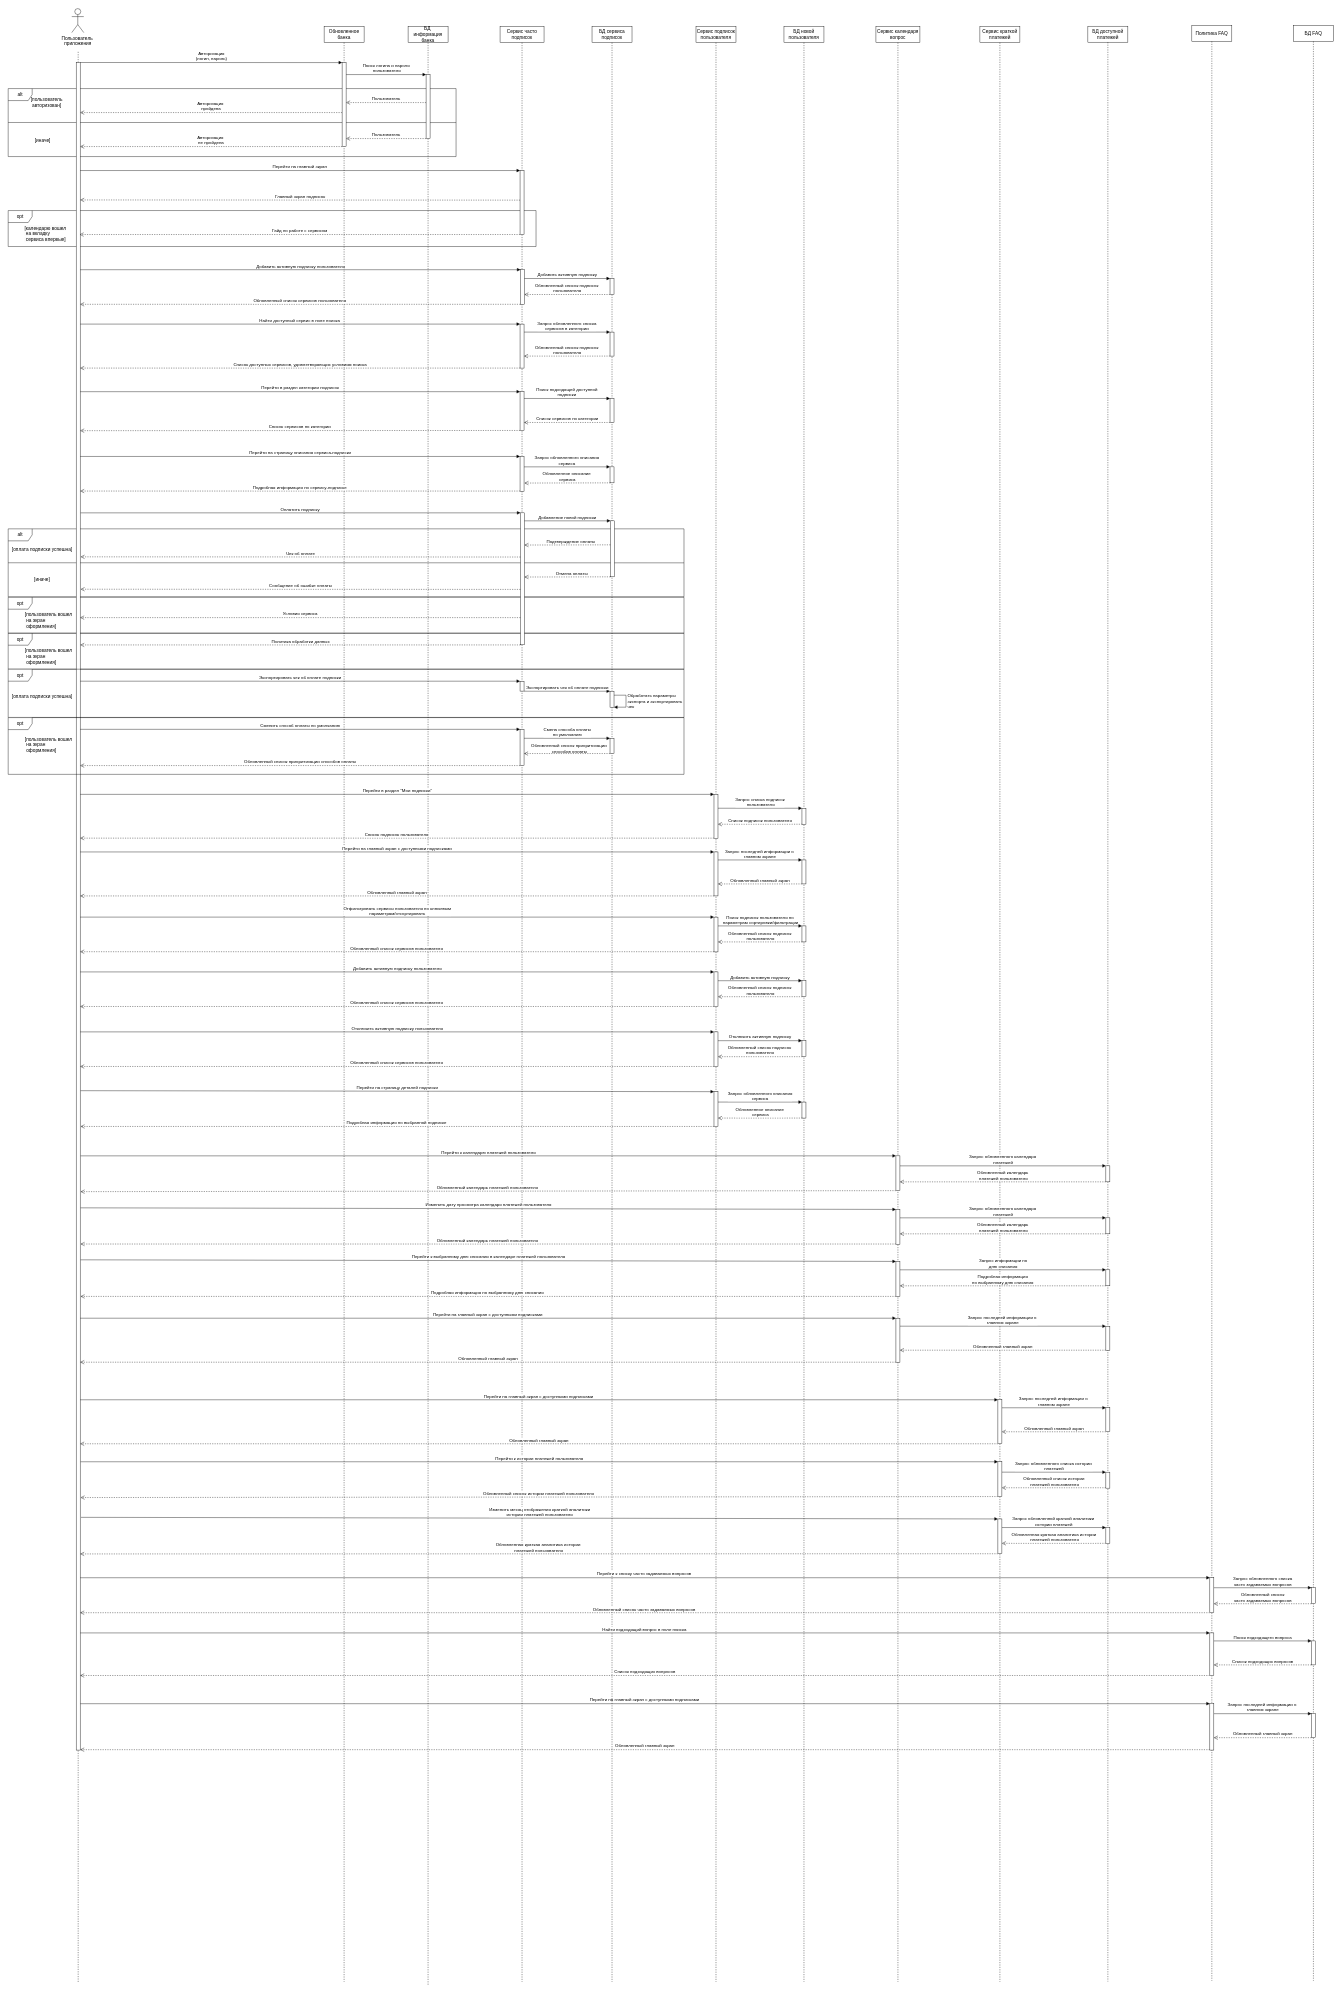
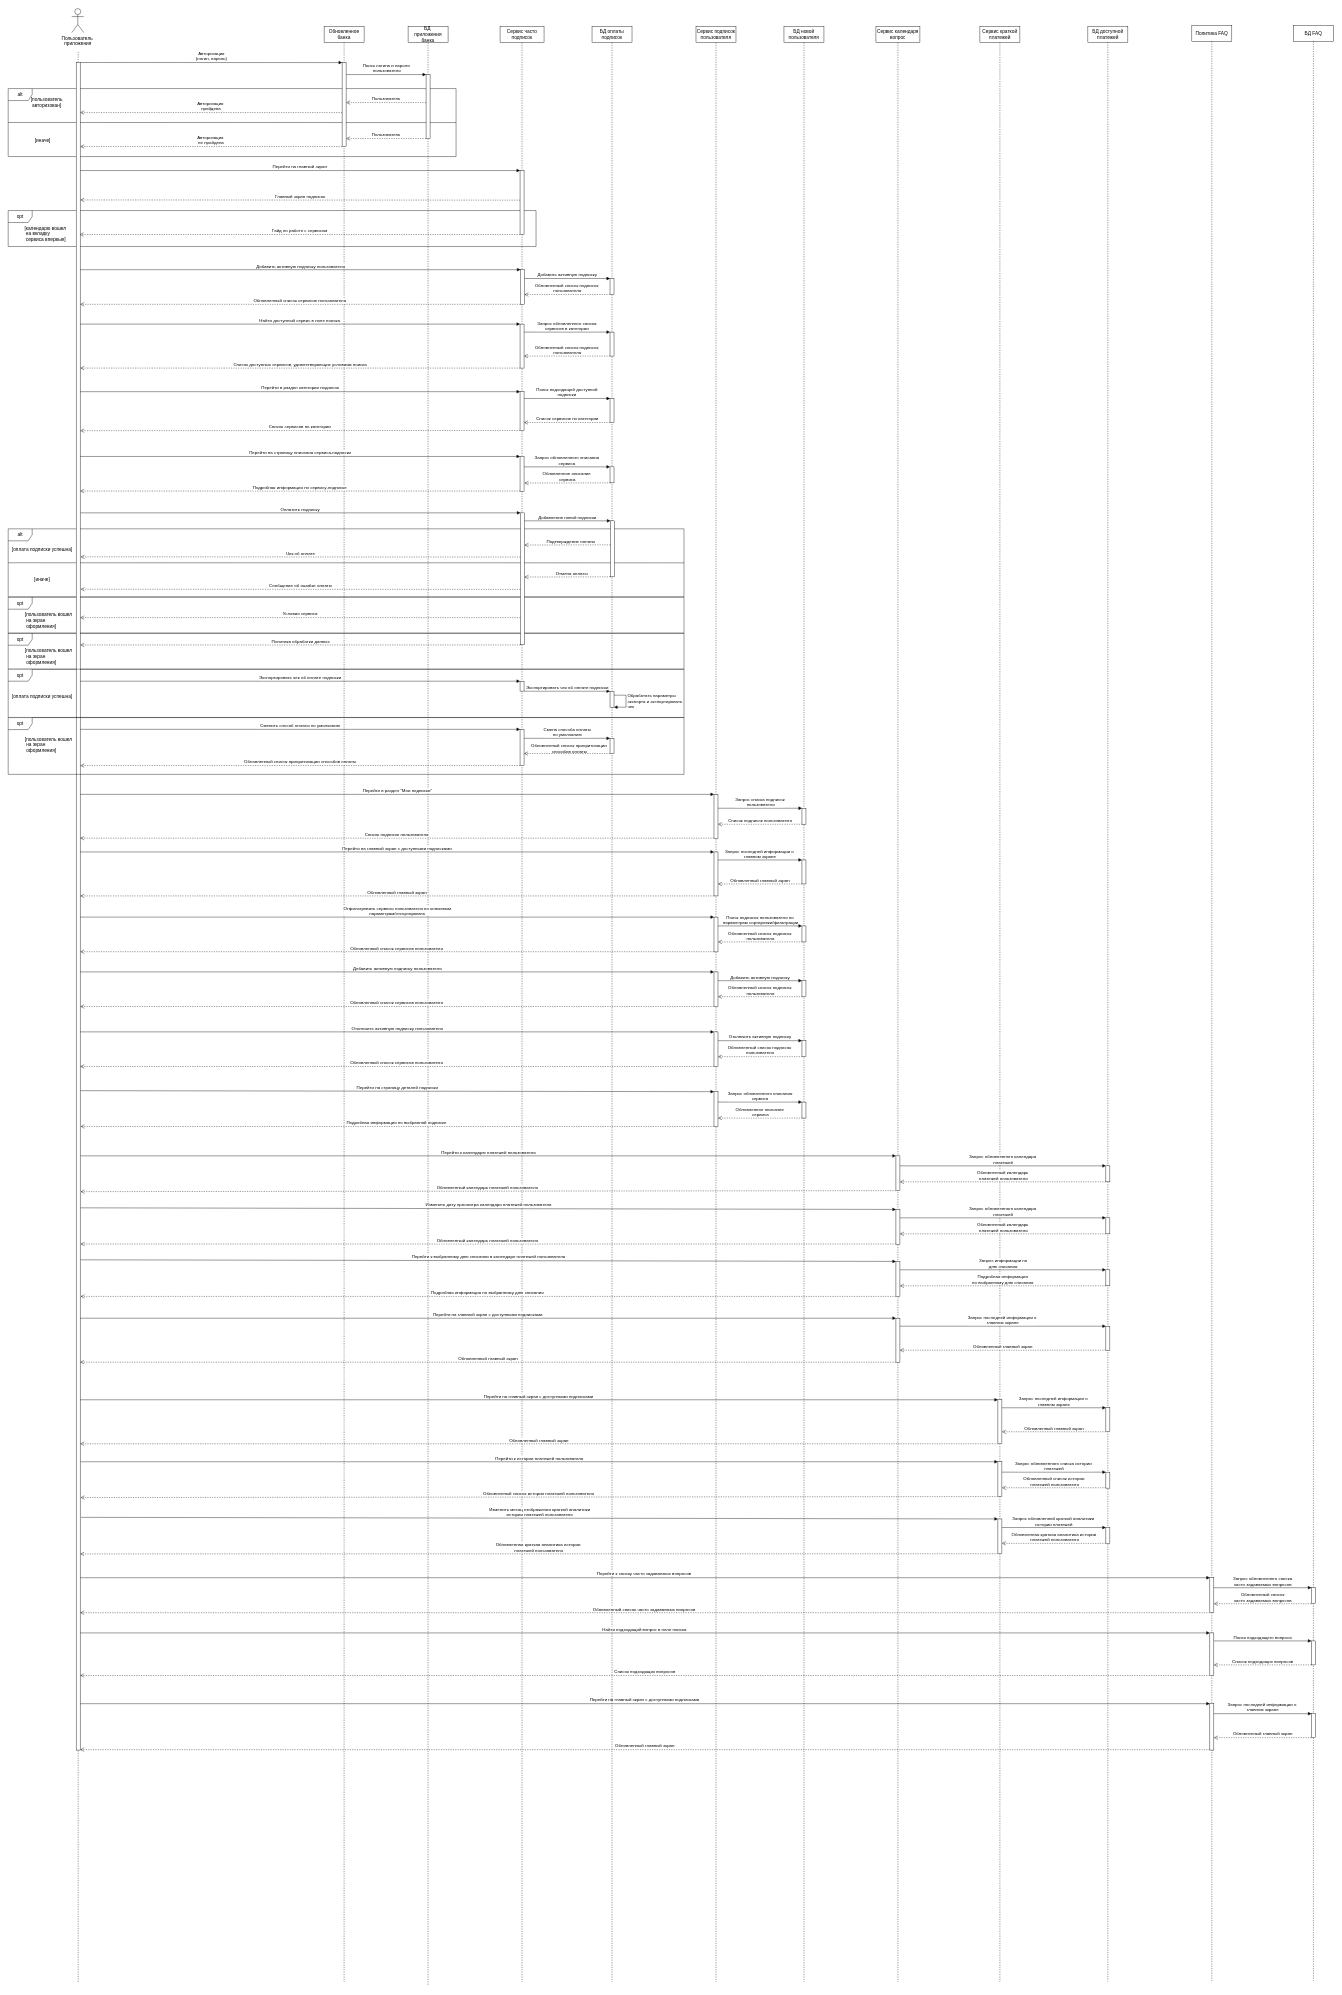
(428, 34) -> (428, 34)
(612, 34) -> (612, 34)
